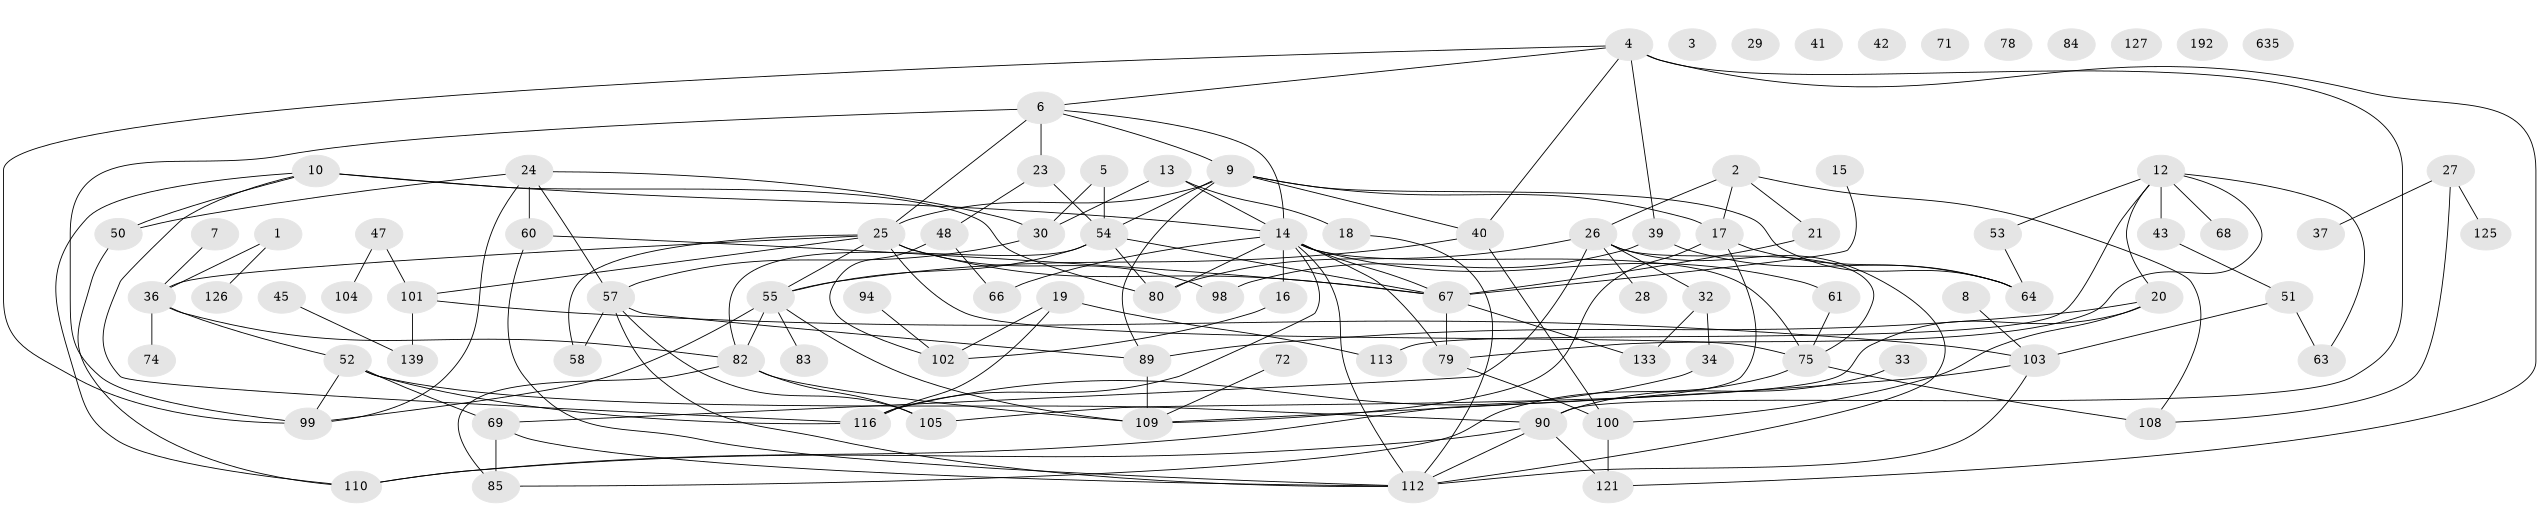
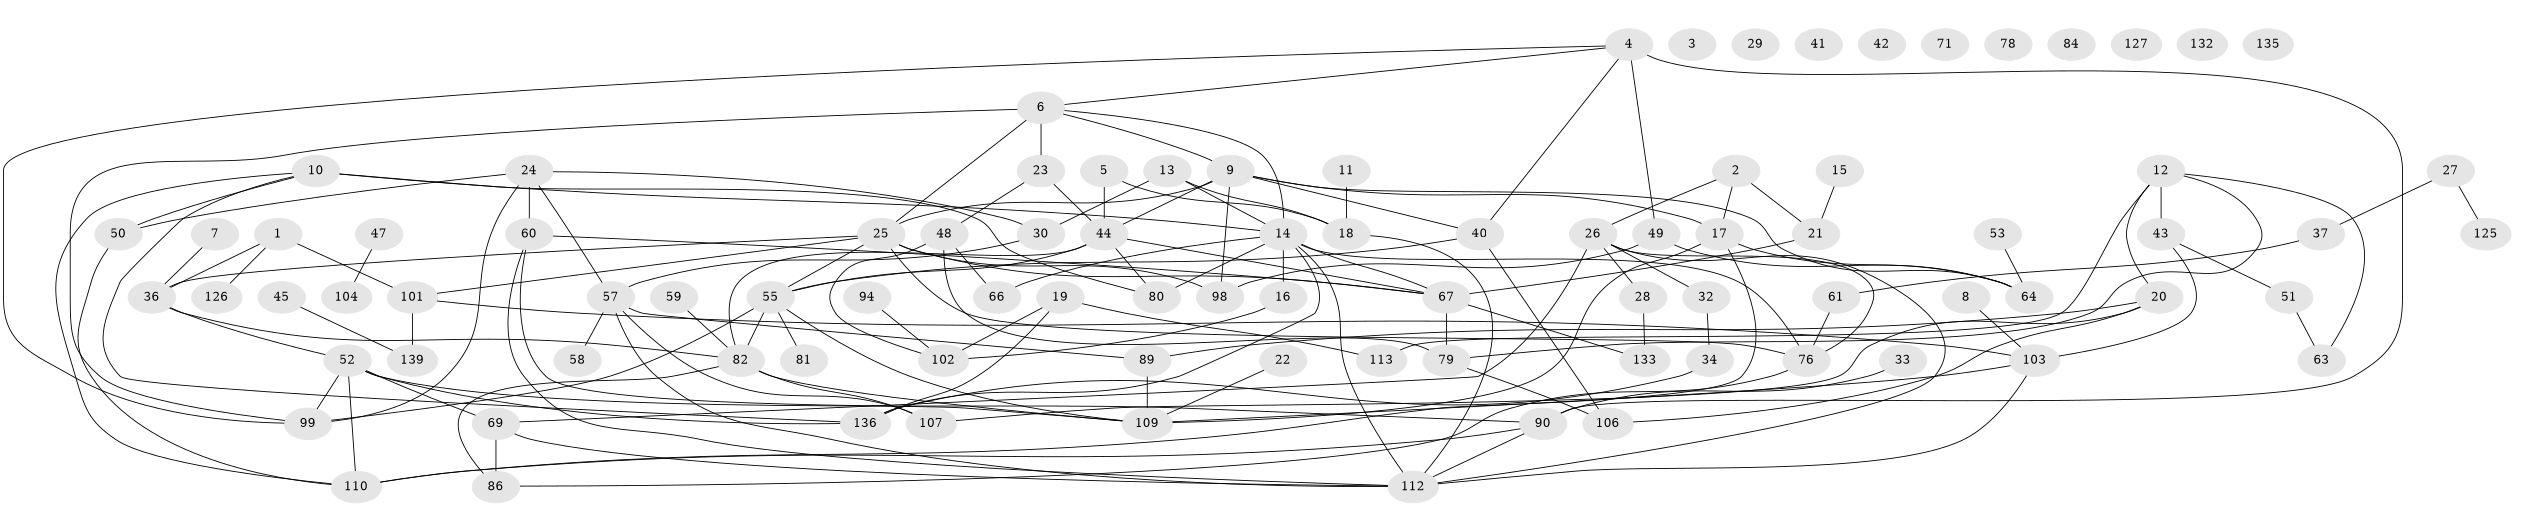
(2202, 45) -> (2202, 45)
(2268, 45) -> (2268, 45)
none -> (1347, 171)
(1078, 197) -> (1210, 201)
(2079, 201) -> none
(1104, 234) -> (1104, 234)
(1656, 234) -> (1656, 234)
(2224, 234) -> none
(1144, 248) -> (1225, 234)
(647, 253) -> none
(1372, 259) -> none
(1585, 266) -> (2080, 269)
(396, 267) -> (355, 270)
(1681, 272) -> (1828, 202)
(1368, 276) -> (1161, 344)
none -> (674, 297)
(1682, 323) -> (1644, 321)
(2163, 329) -> (2162, 331)
(152, 361) -> none
(804, 361) -> (804, 361)
(1283, 361) -> (1283, 361)
(1806, 361) -> (1806, 361)
none -> (642, 396)
none -> (352, 424)
(865, 424) -> (865, 424)
(931, 424) -> (931, 424)
(1608, 424) -> (1608, 424)
(2151, 424) -> none
(496, 487) -> (496, 487)
(1608, 487) -> none
